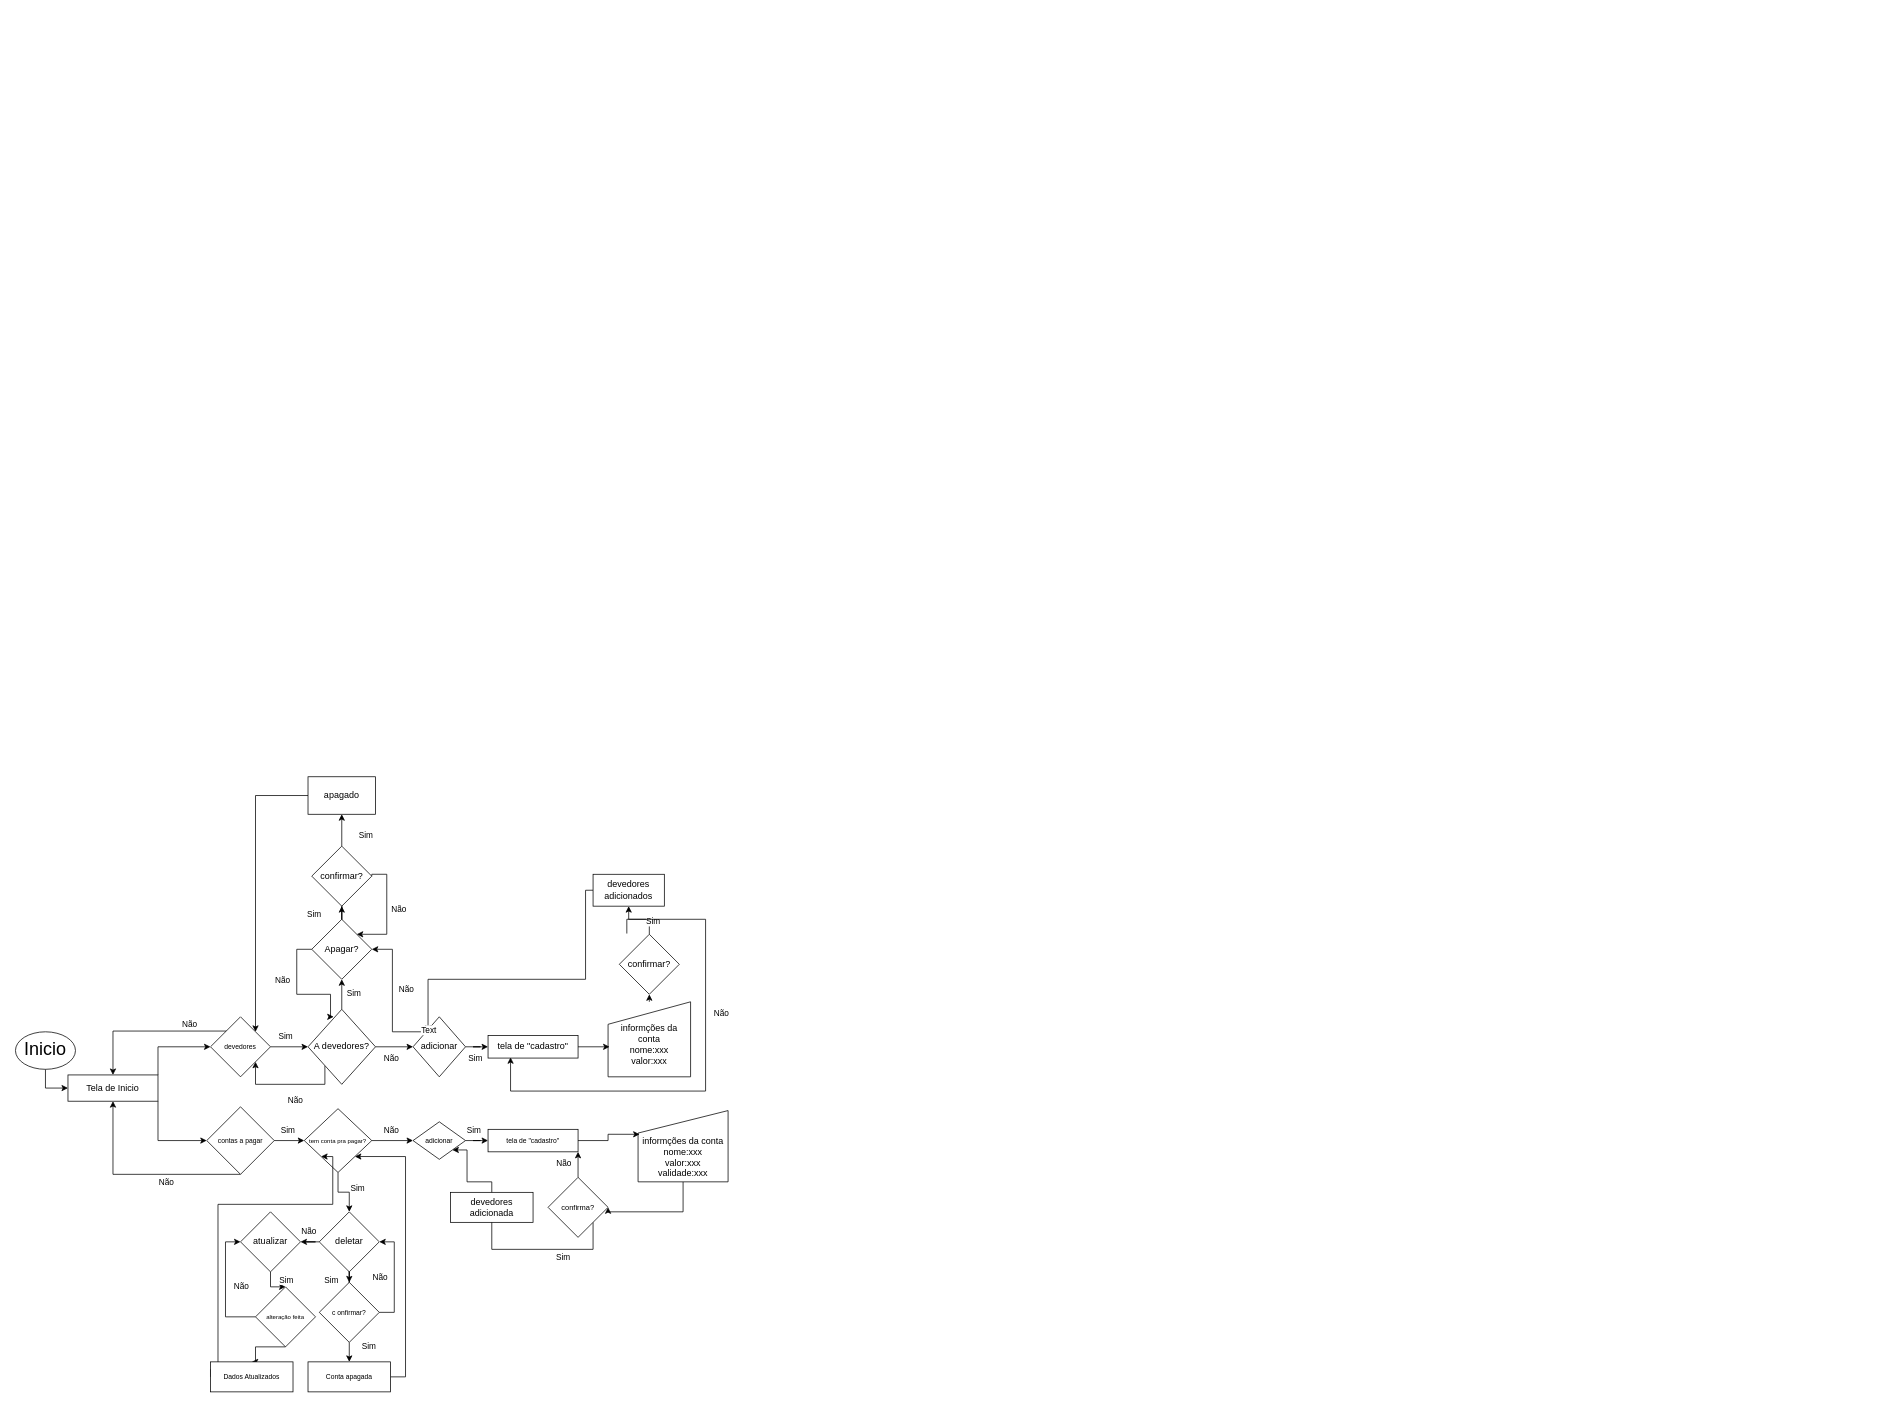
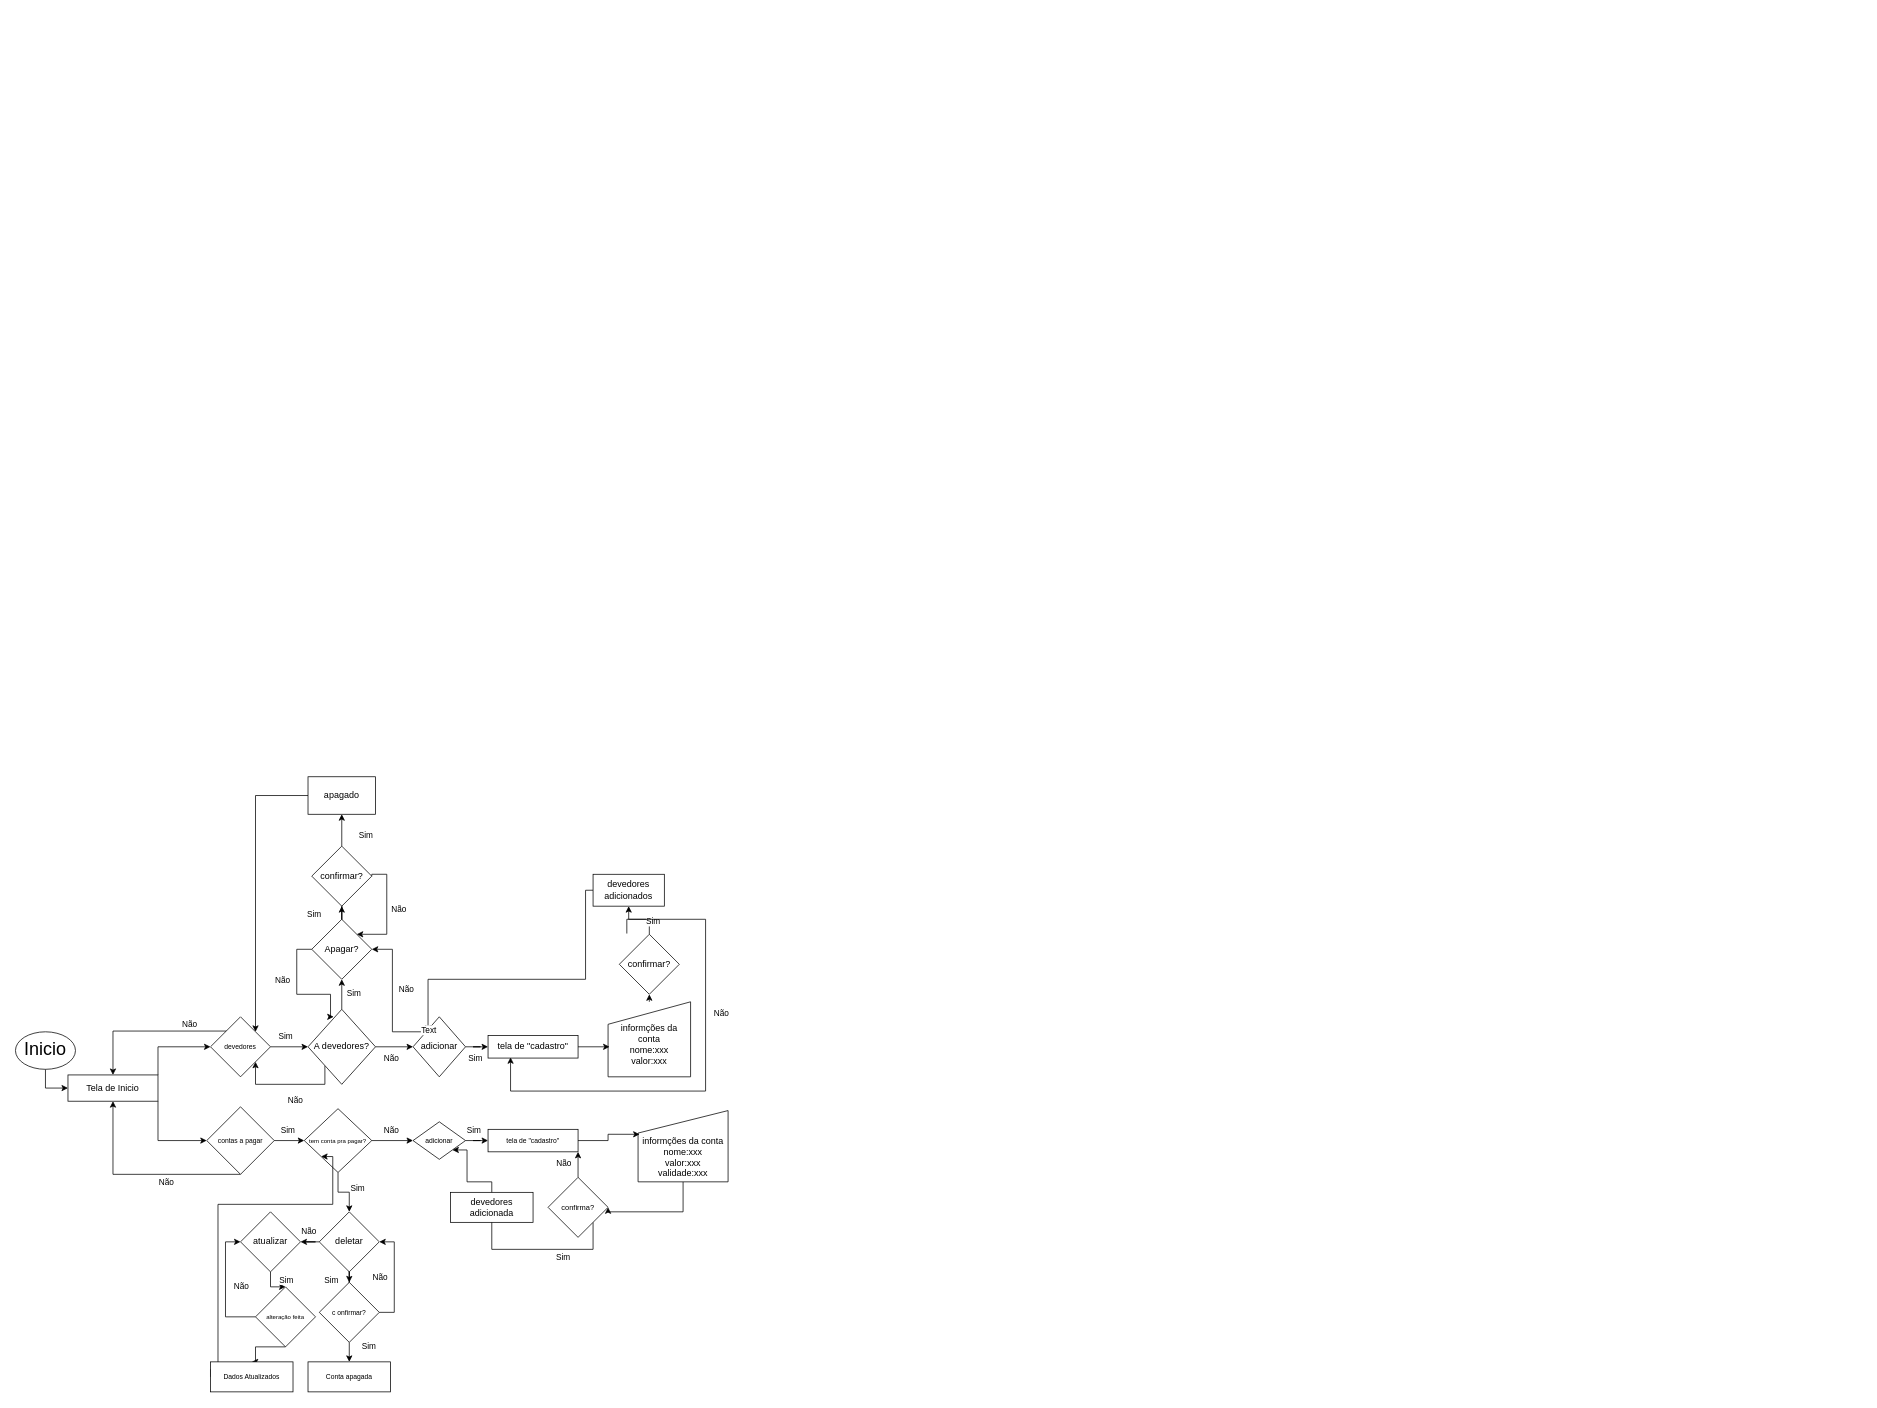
(405, 1245) -> none
